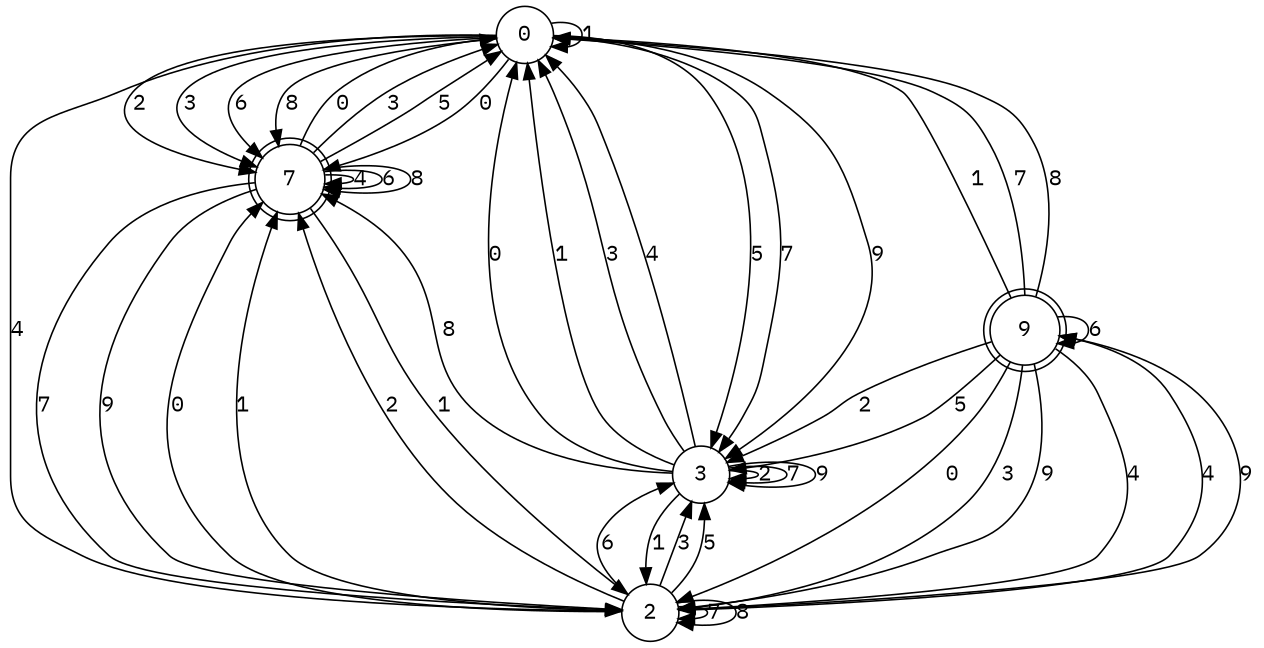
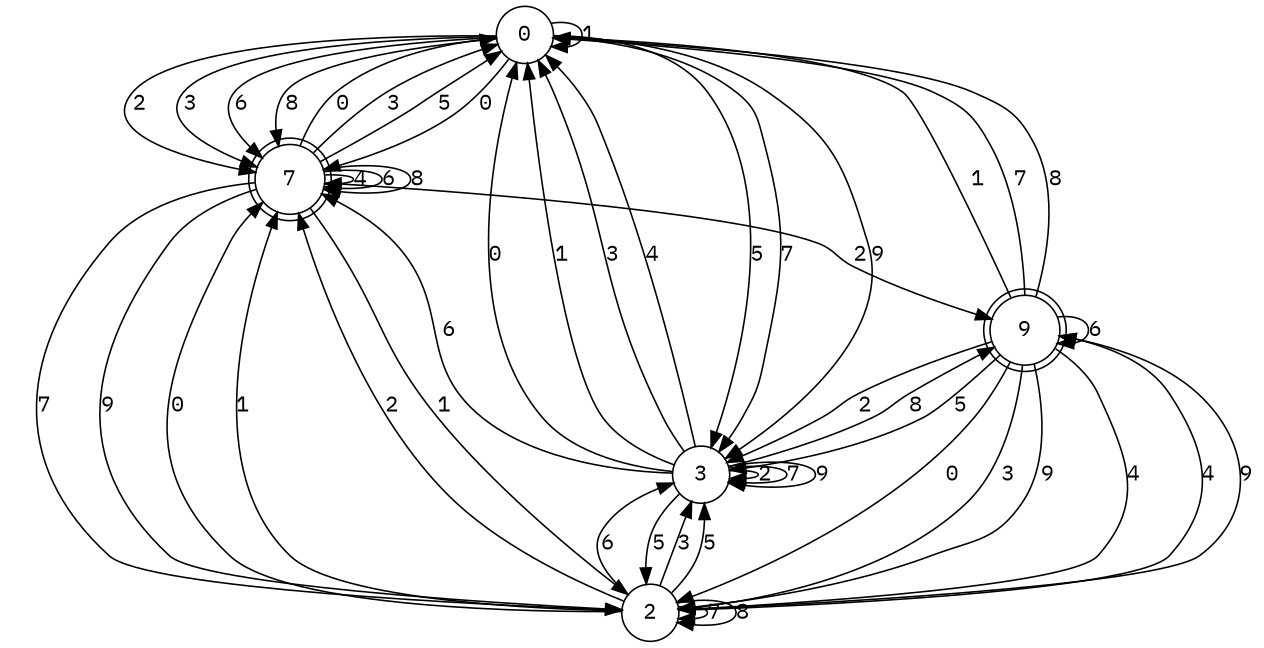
none -> (660, 213)
(450, 330) -> (450, 330)
(11, 381) -> none
none -> (860, 423)
(659, 544) -> (659, 544)
